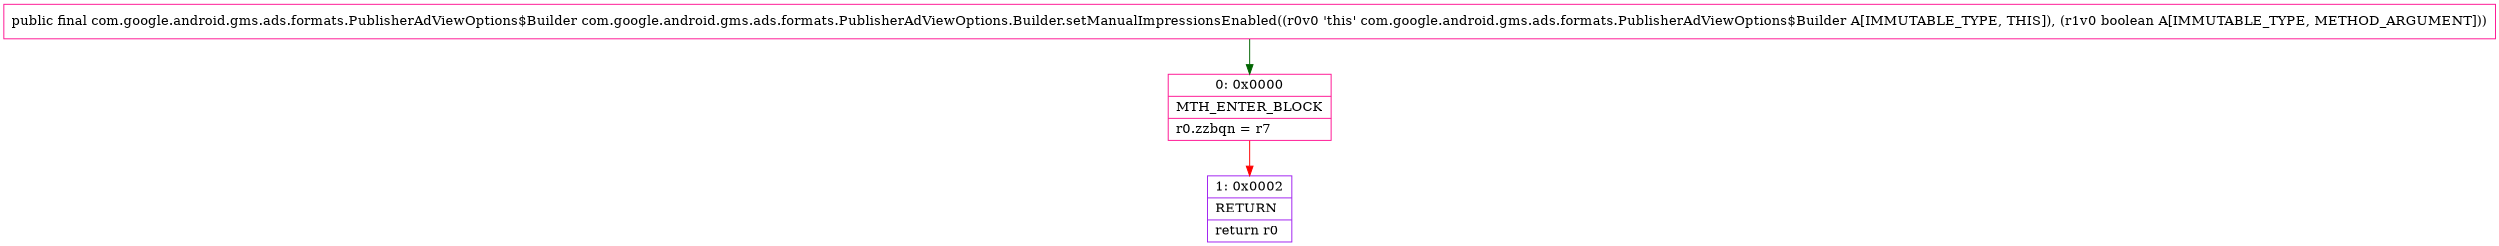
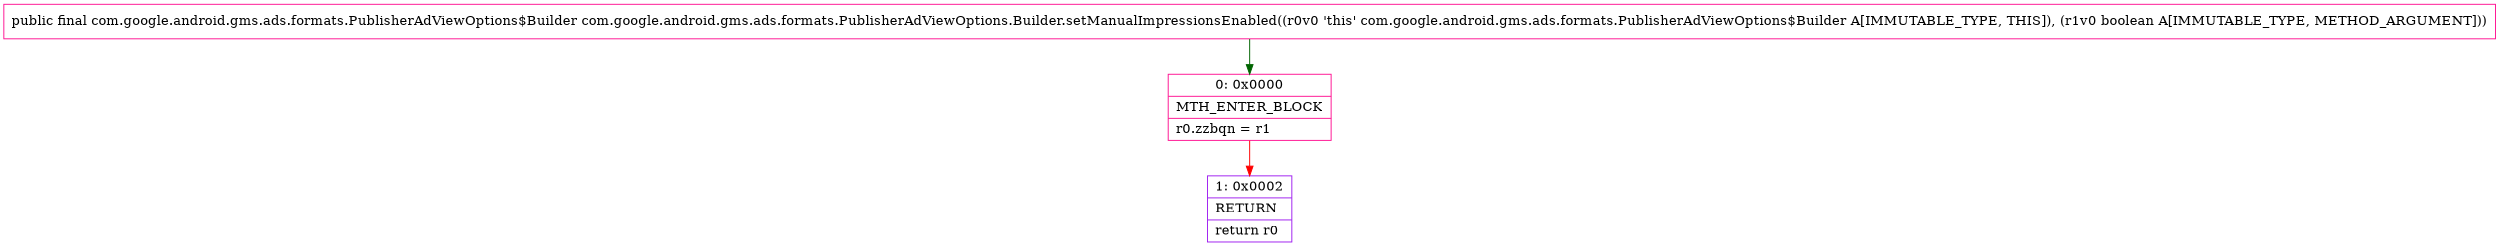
(1224, 129) -> (1224, 129)
